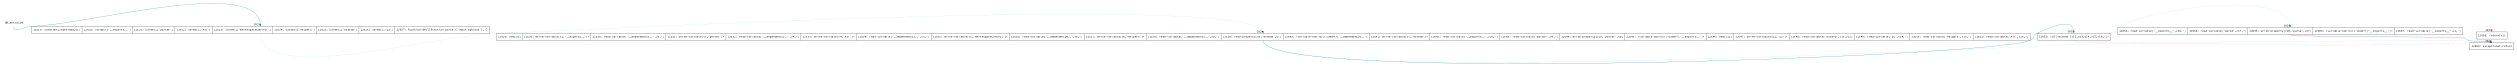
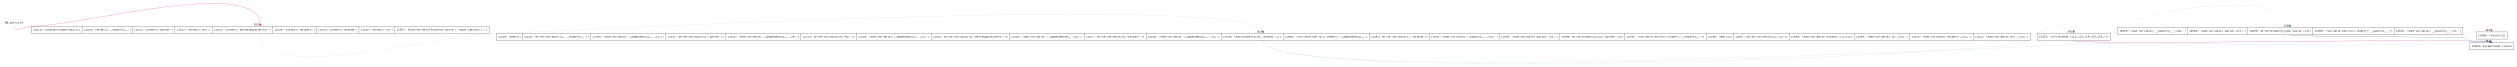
(139, 11) -> (139, 11)
(2282, 42) -> (2282, 42)
(1672, 62) -> (1672, 62)
